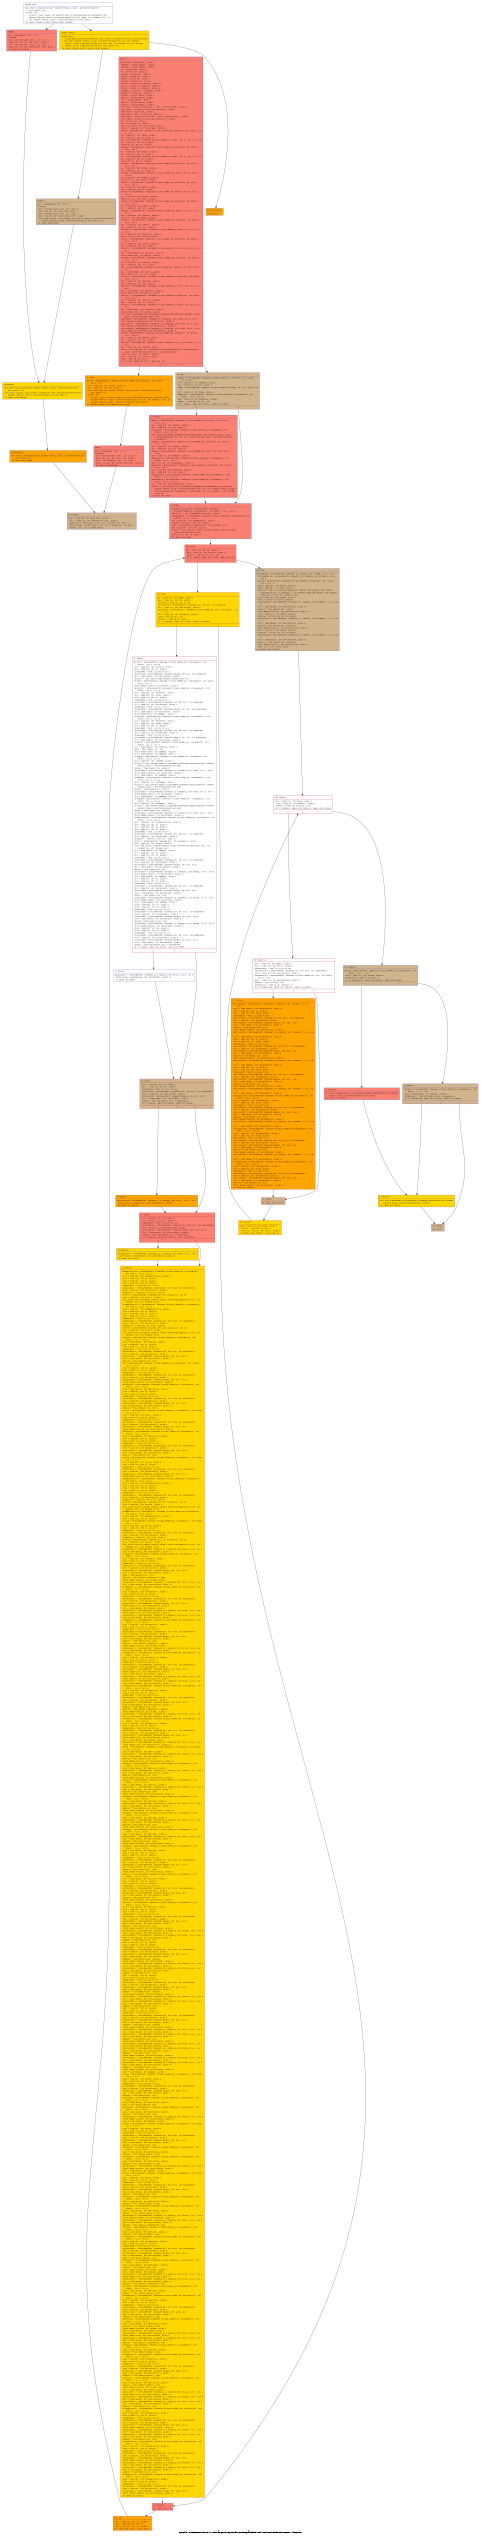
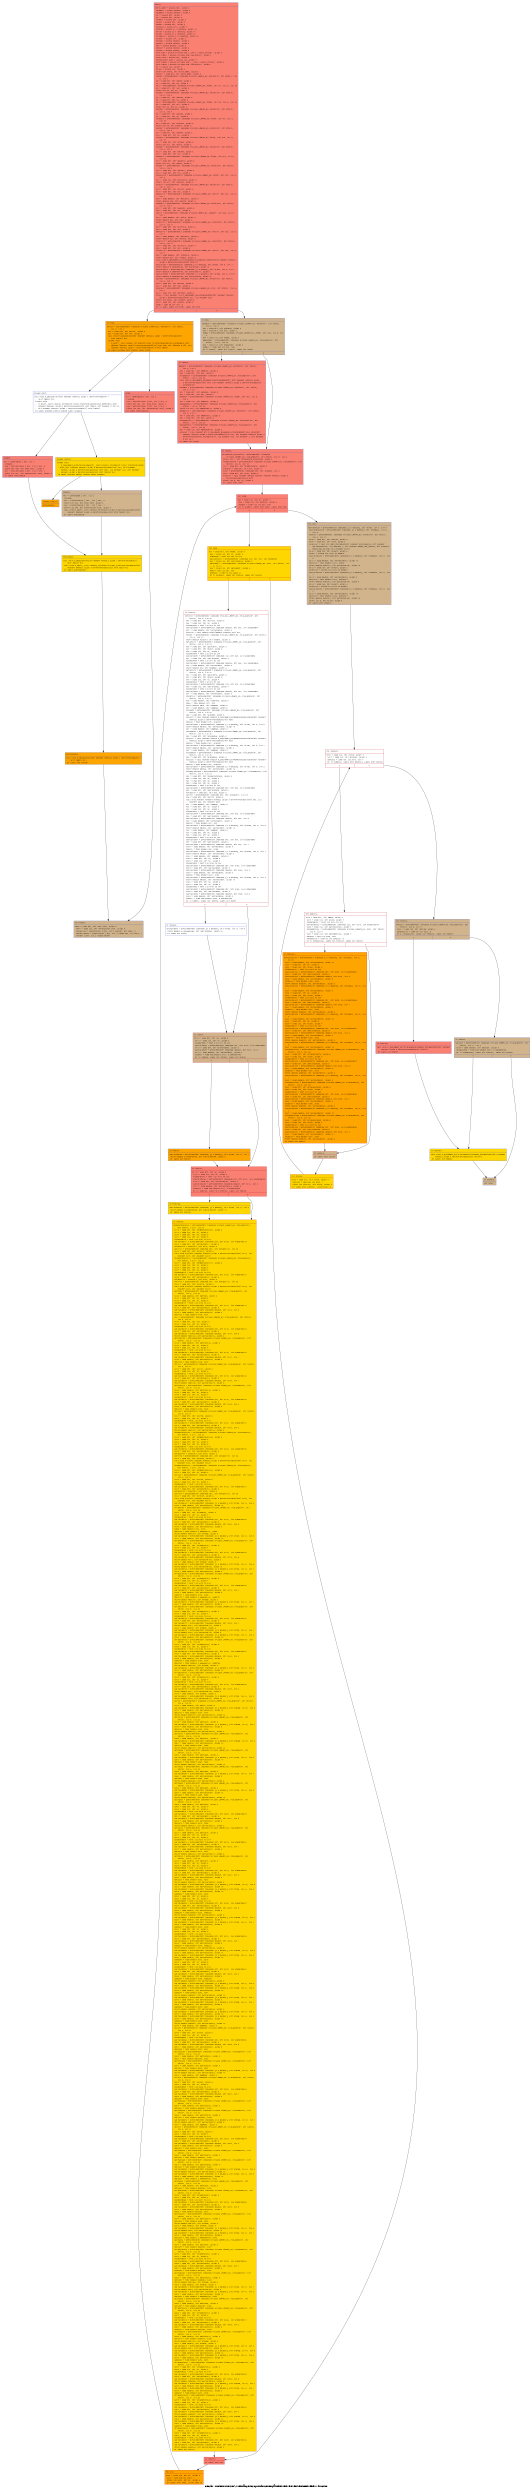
none -> (111, 371)
